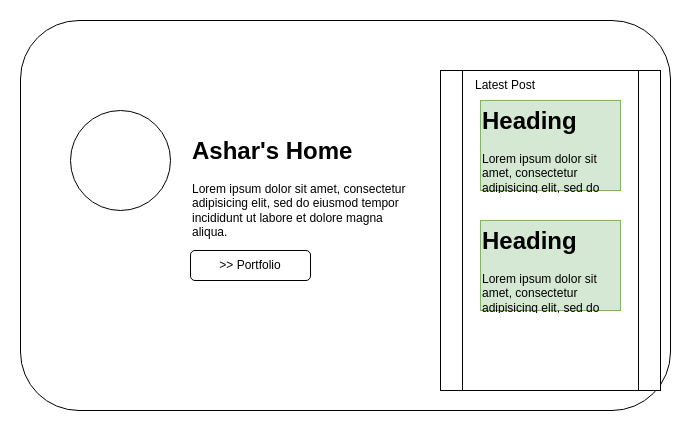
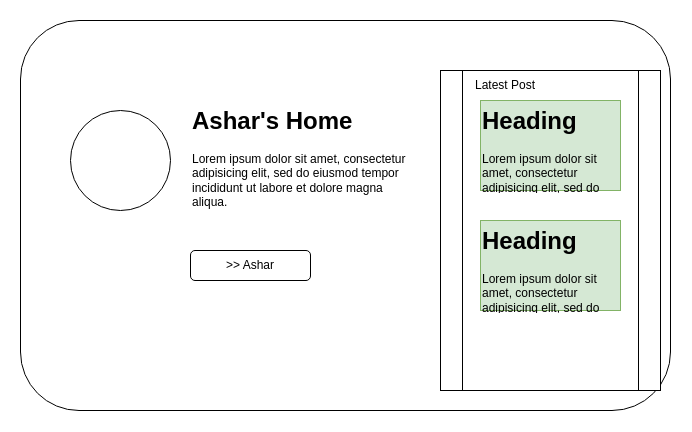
(306, 186) -> (306, 156)
(251, 266) -> (251, 266)
